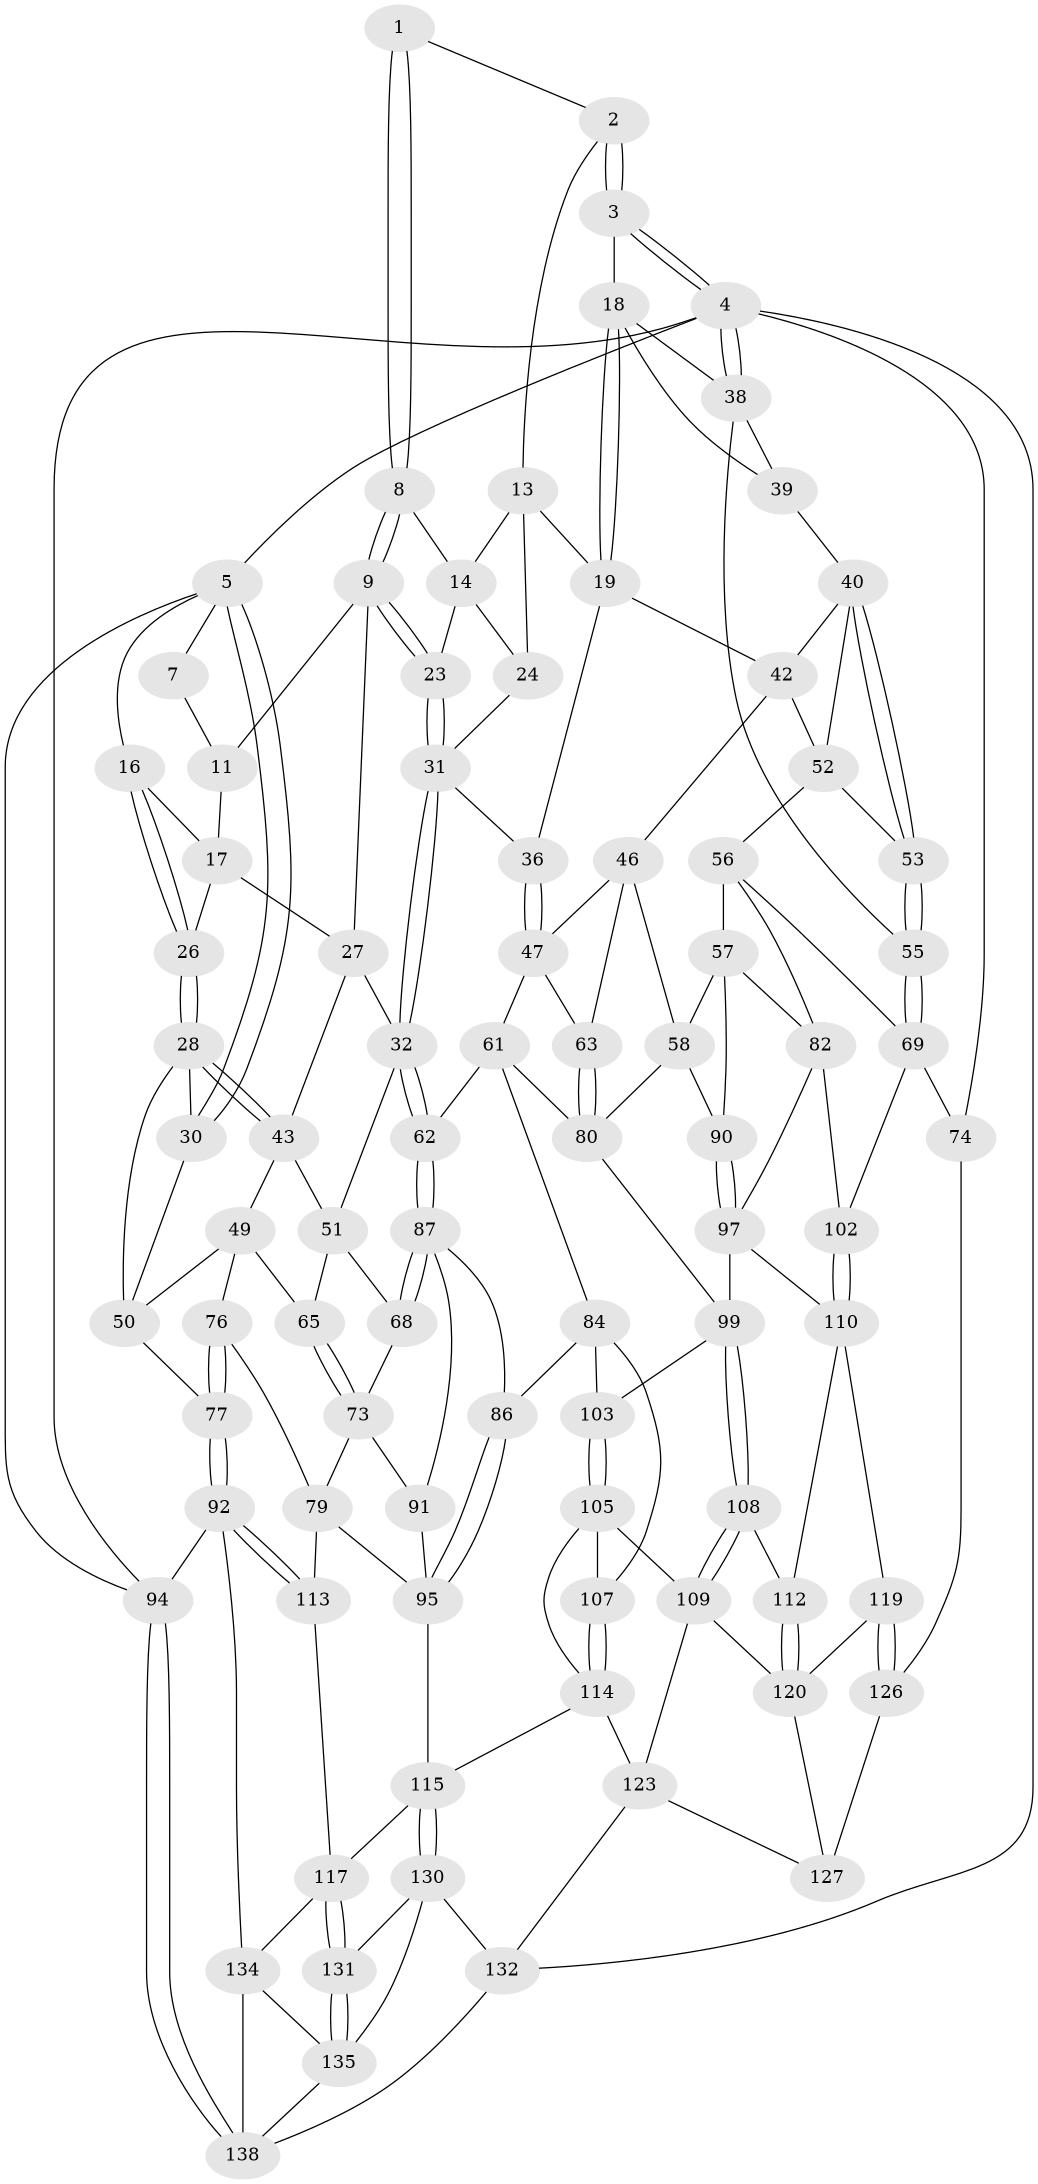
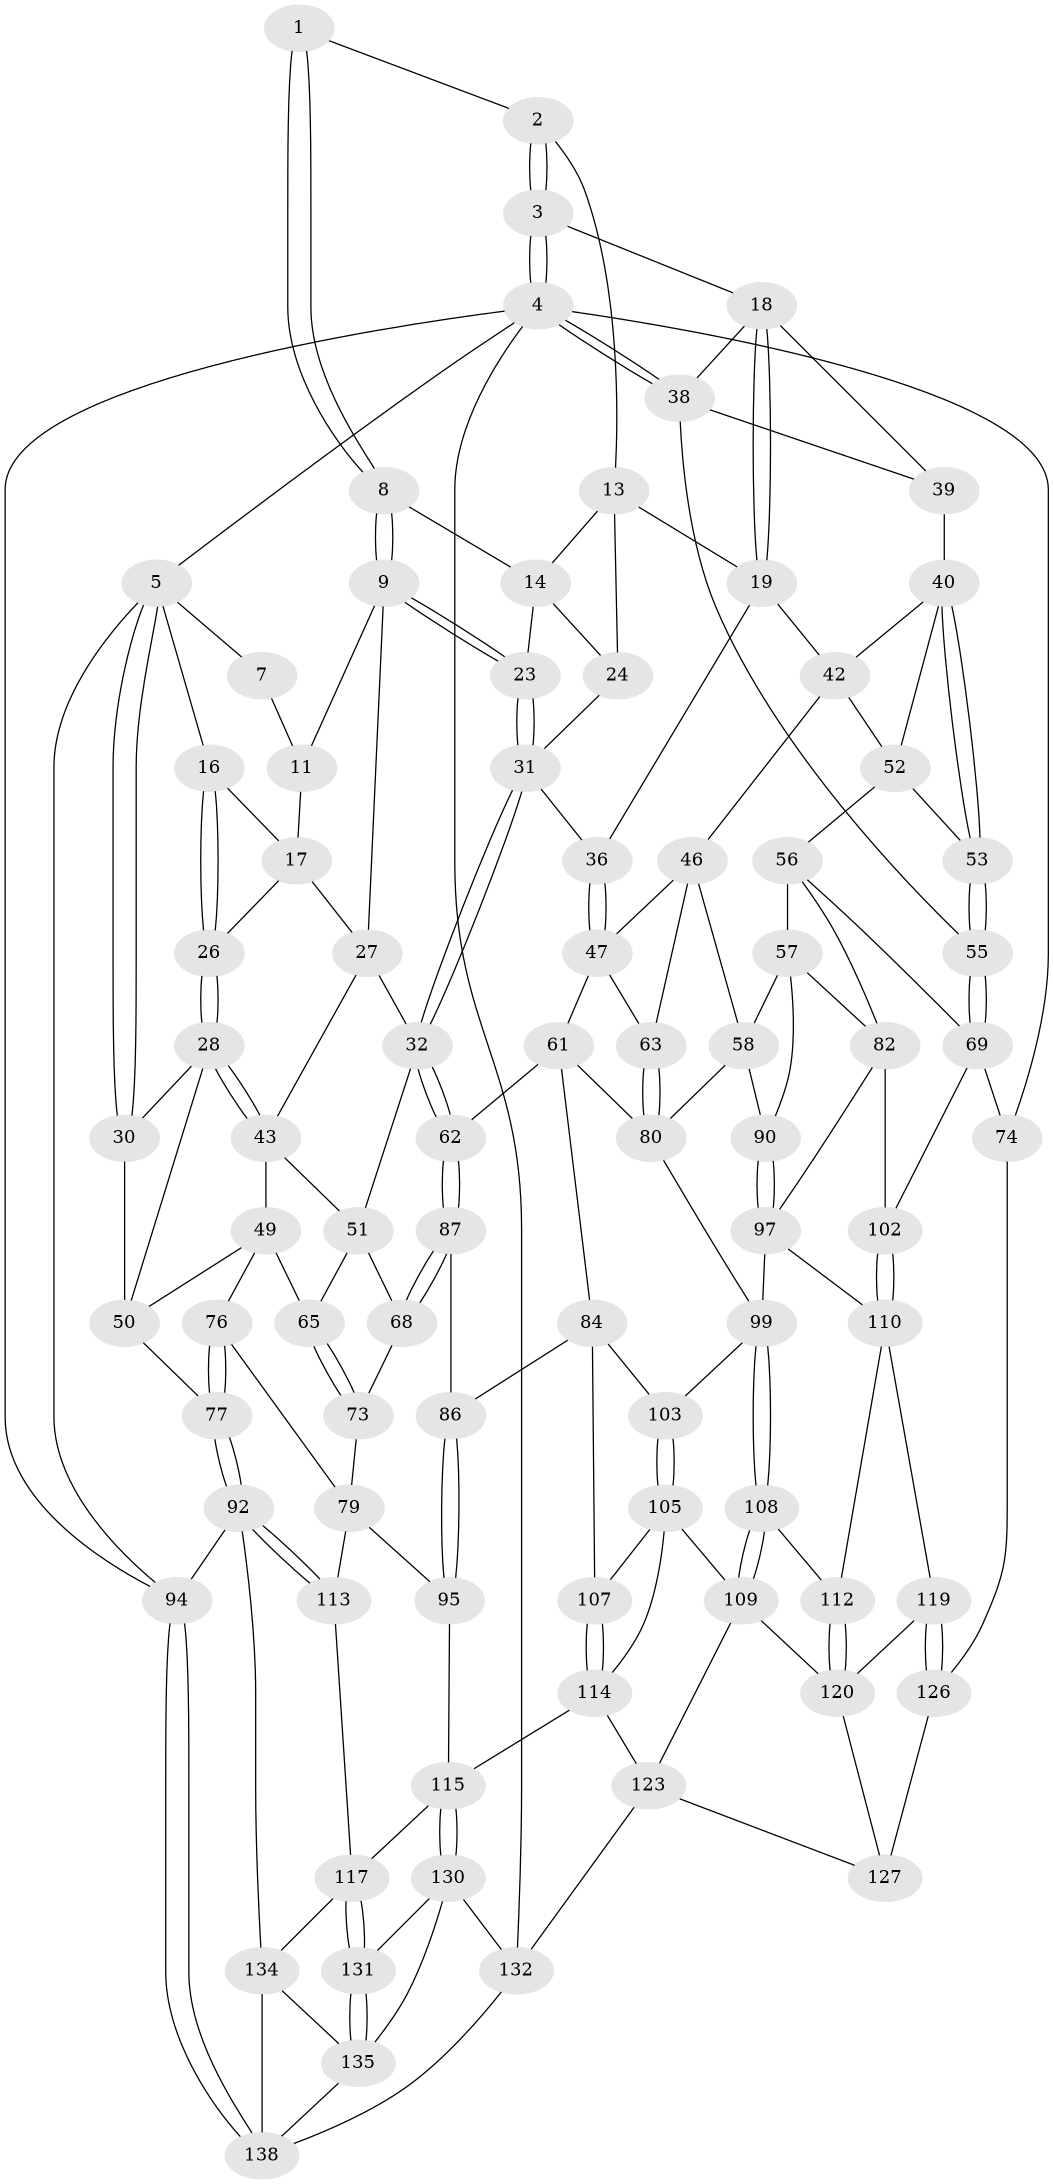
(420, 1508) -> none
